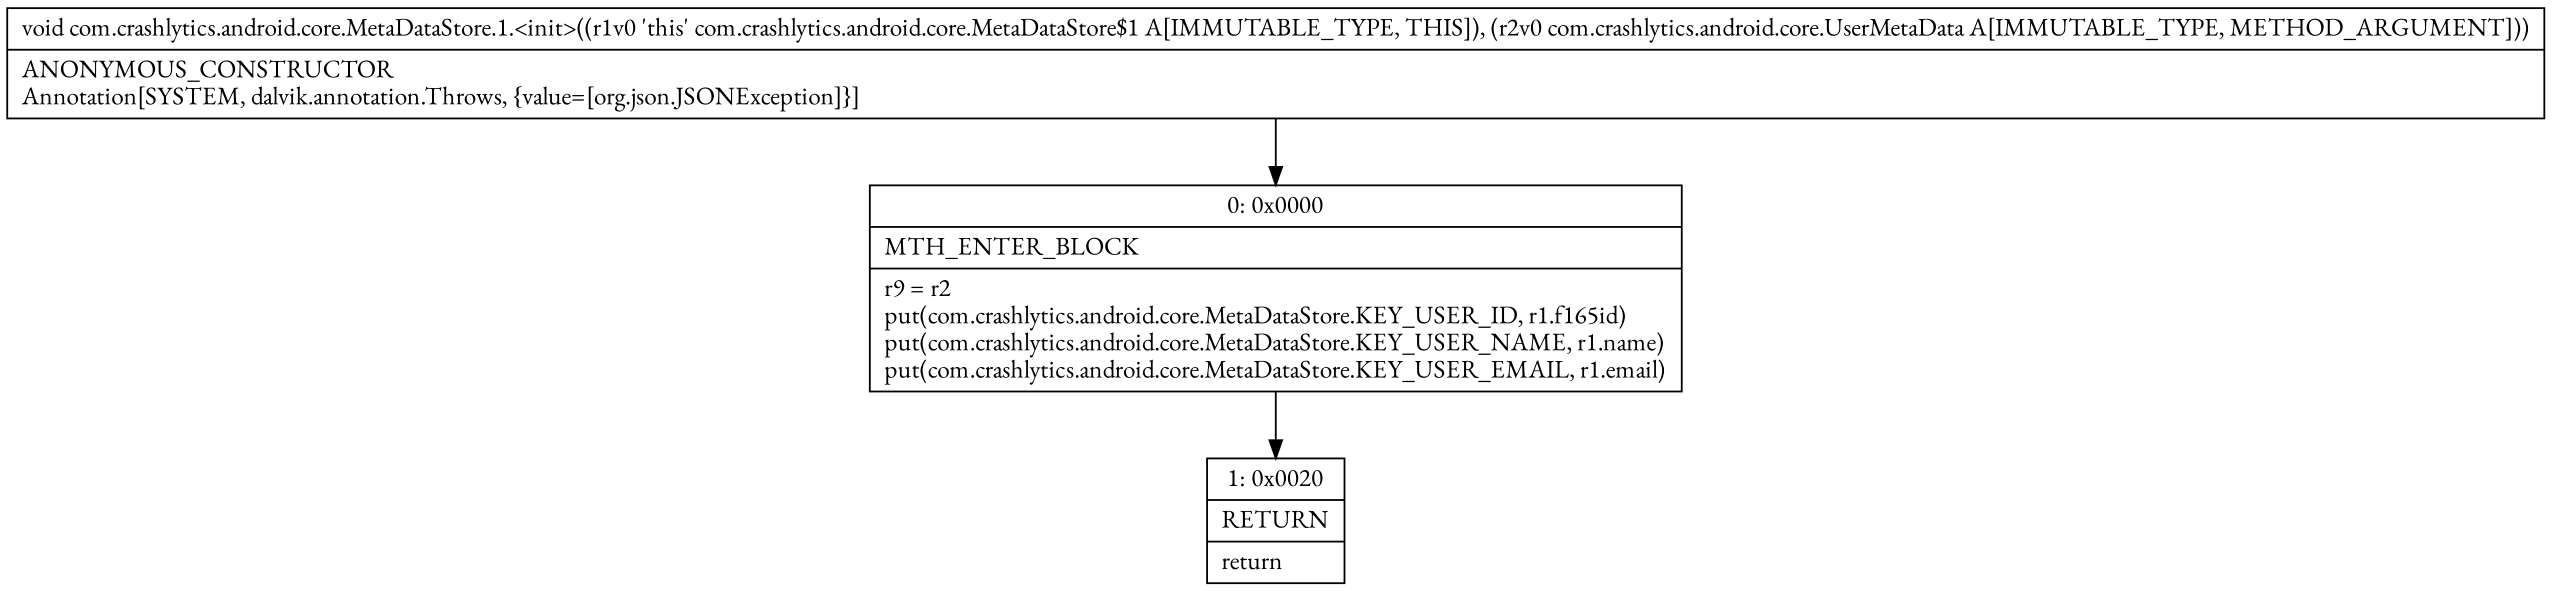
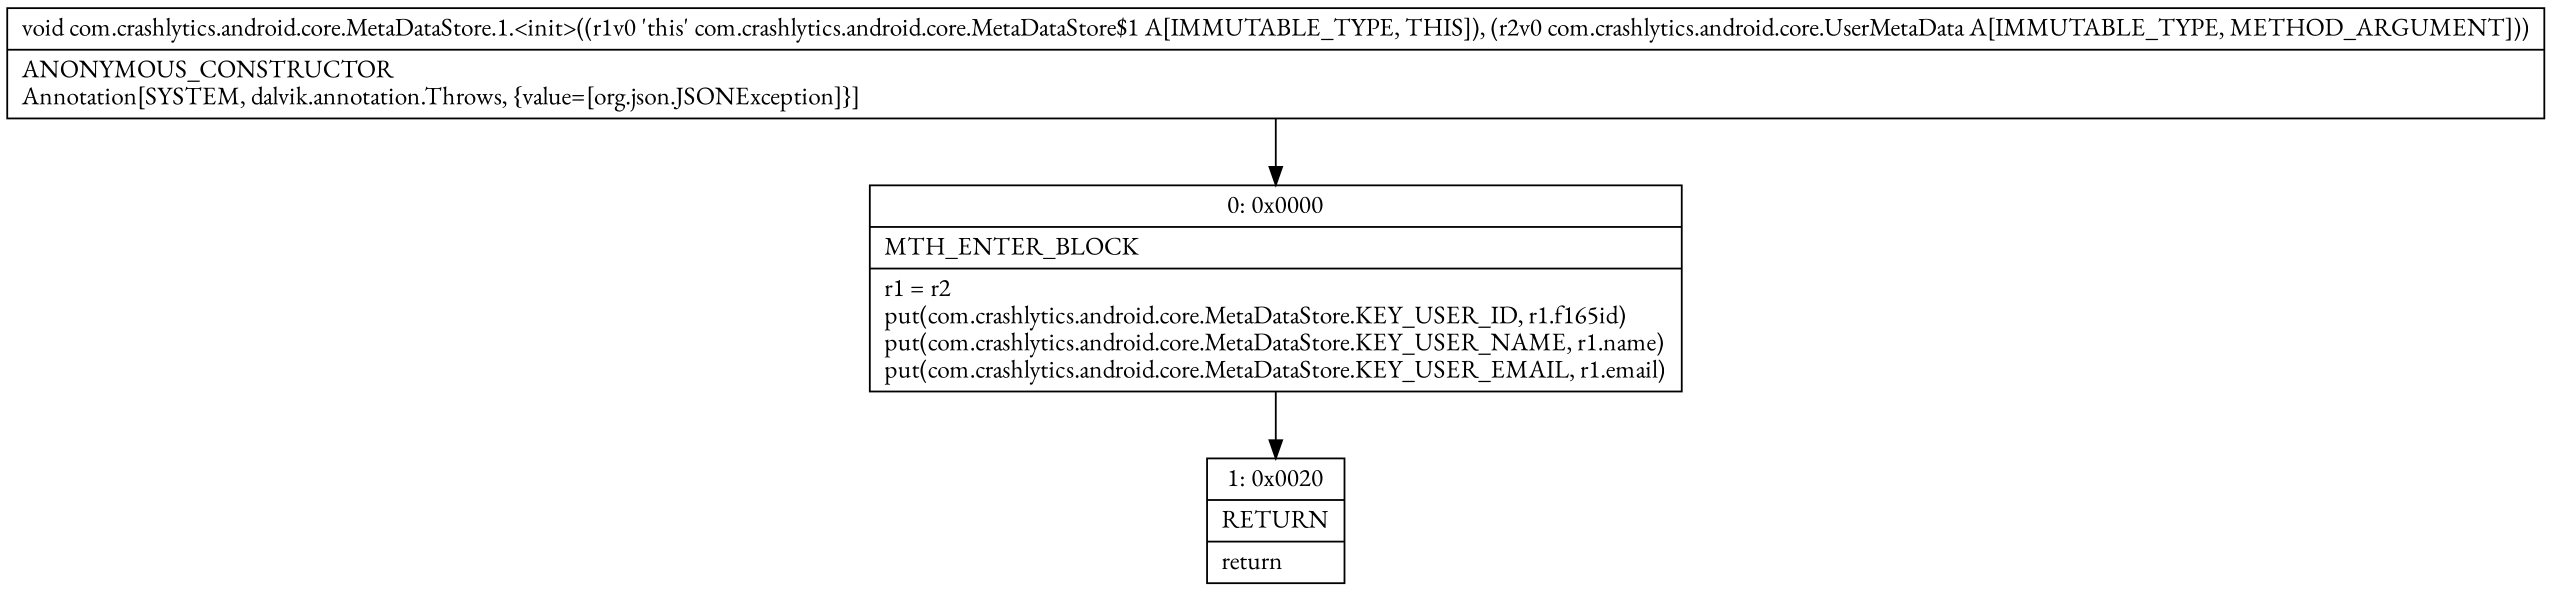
(918, 288) -> (918, 288)
